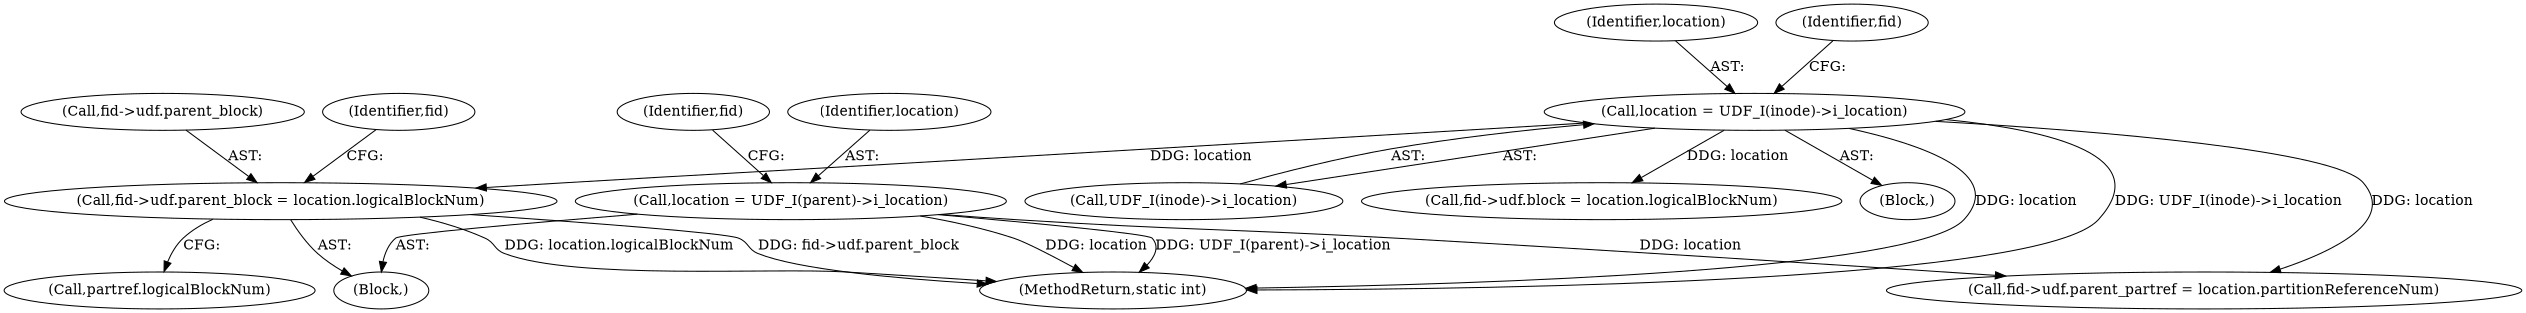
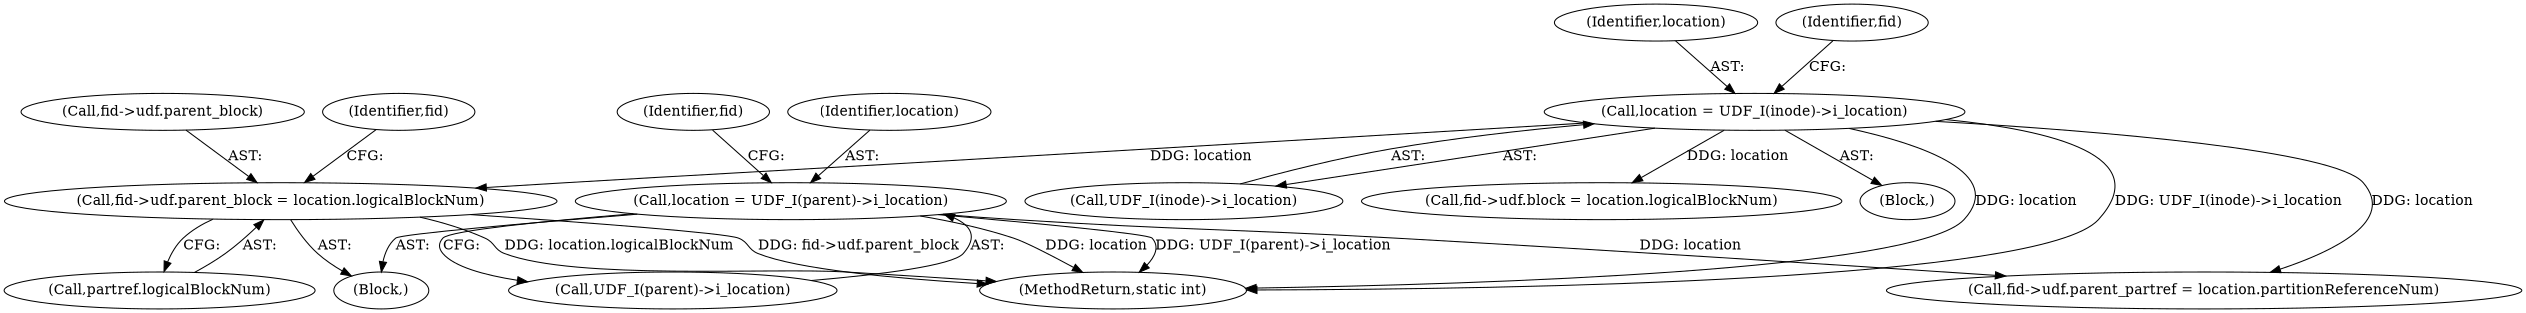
none -> (227, 252)
none -> (673, 290)
